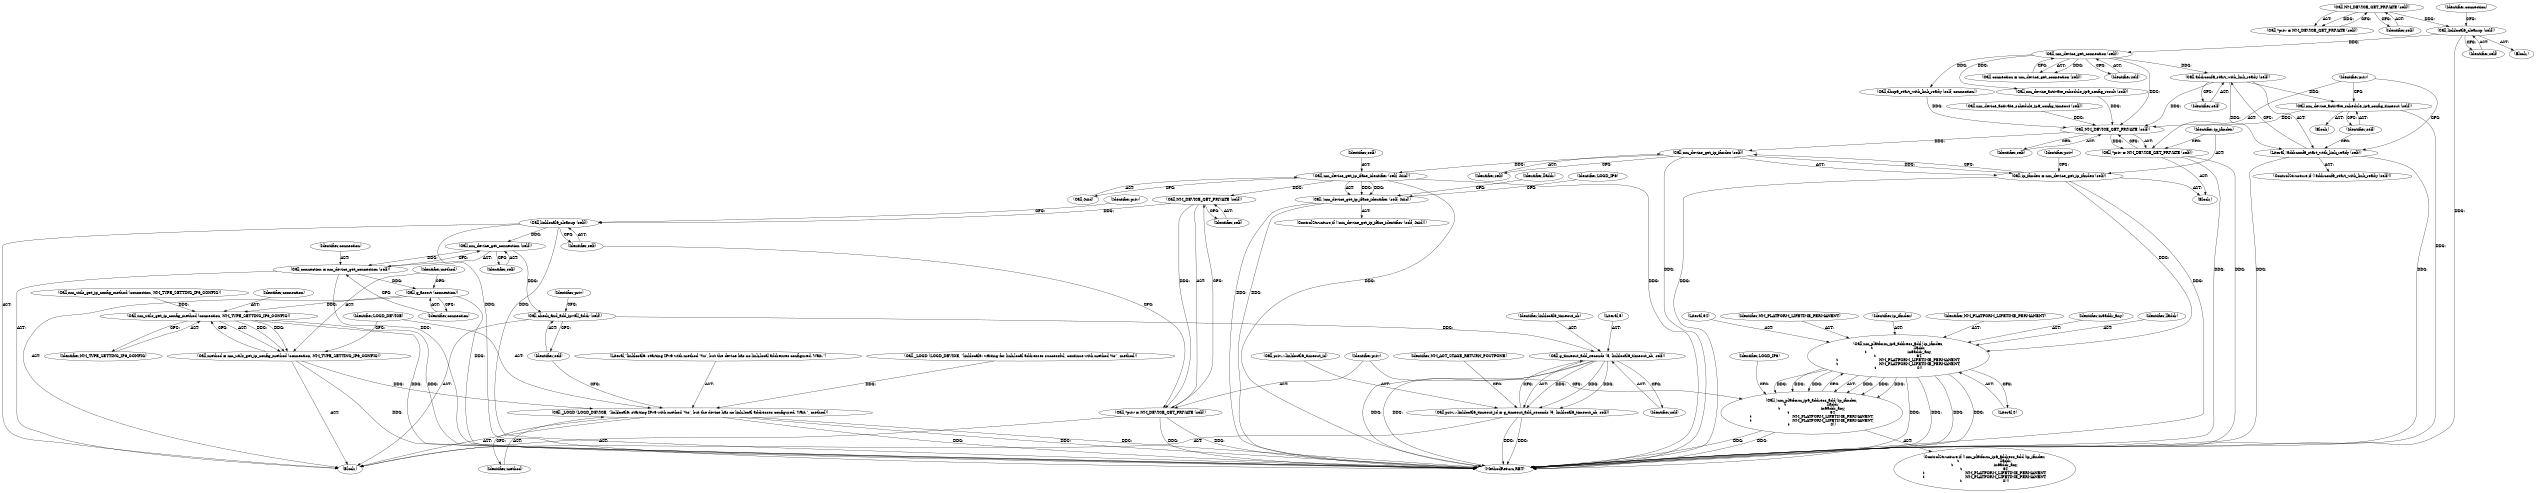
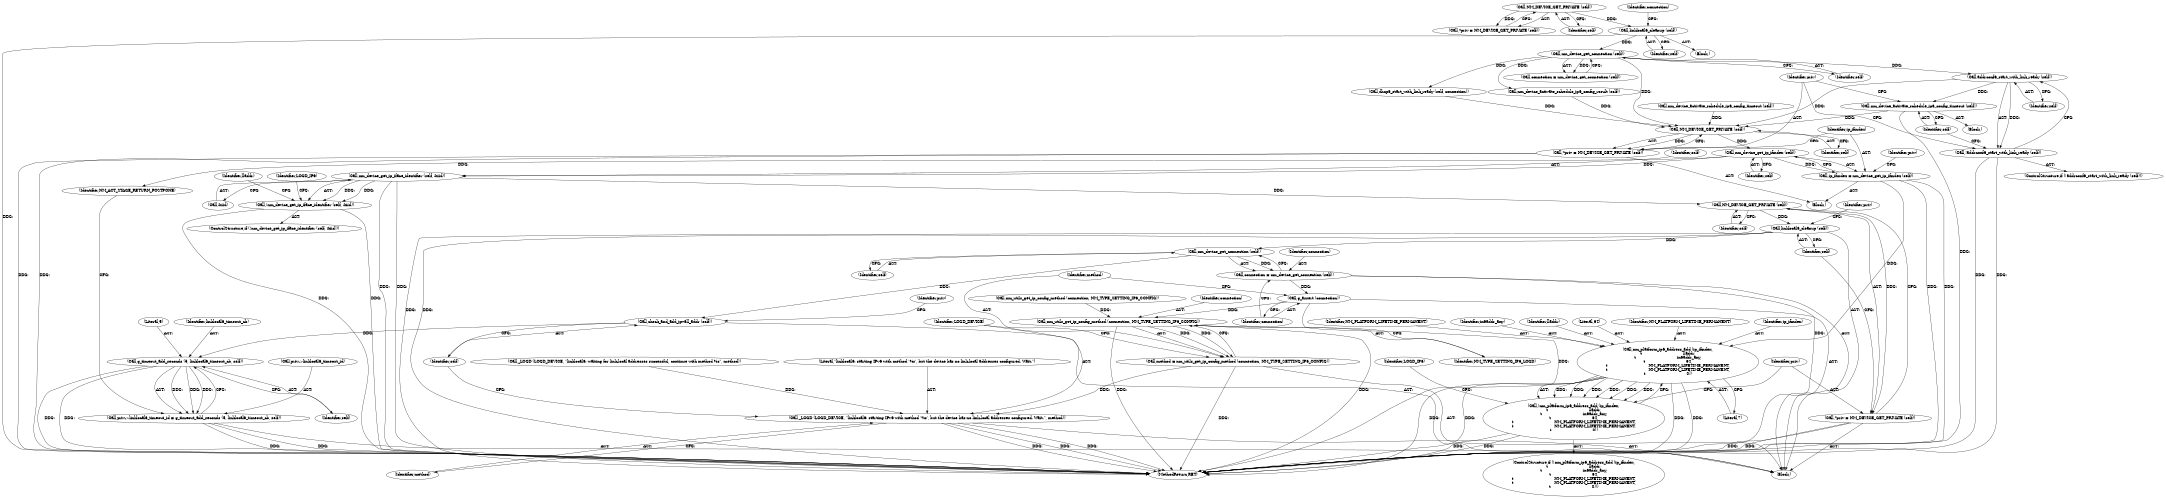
(2316, 153) -> (1998, 153)
(103, 356) -> (1495, 362)
(1705, 365) -> (936, 161)
(2007, 413) -> (1732, 418)
